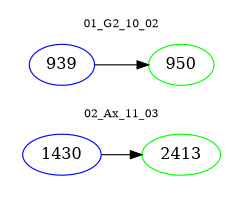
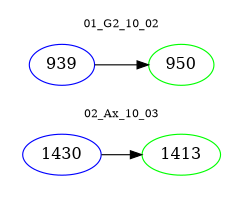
(122, 114) -> (122, 114)
(181, 155) -> (181, 155)
